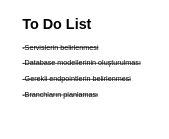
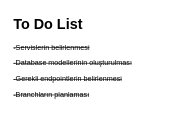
(93, 69) -> (84, 69)
